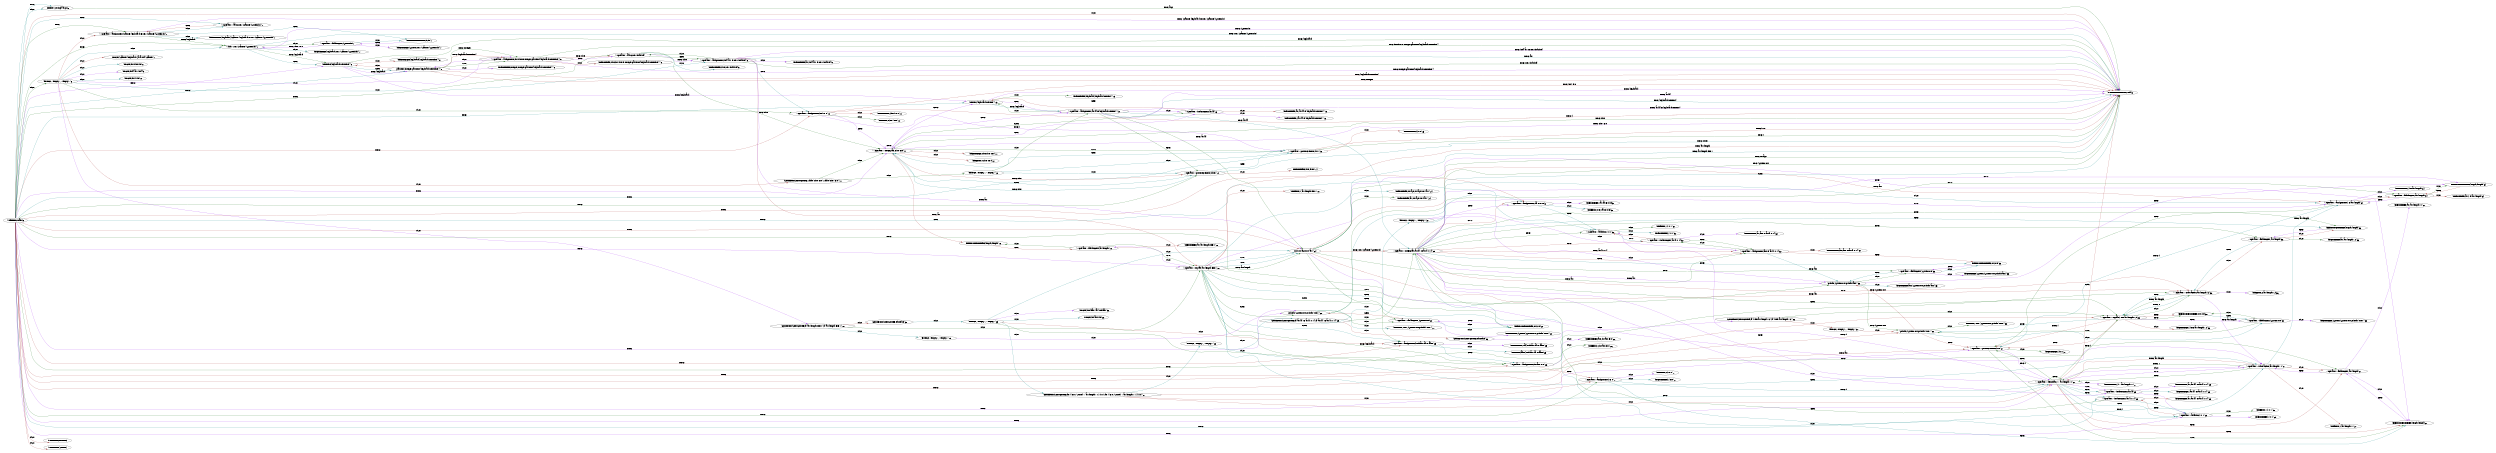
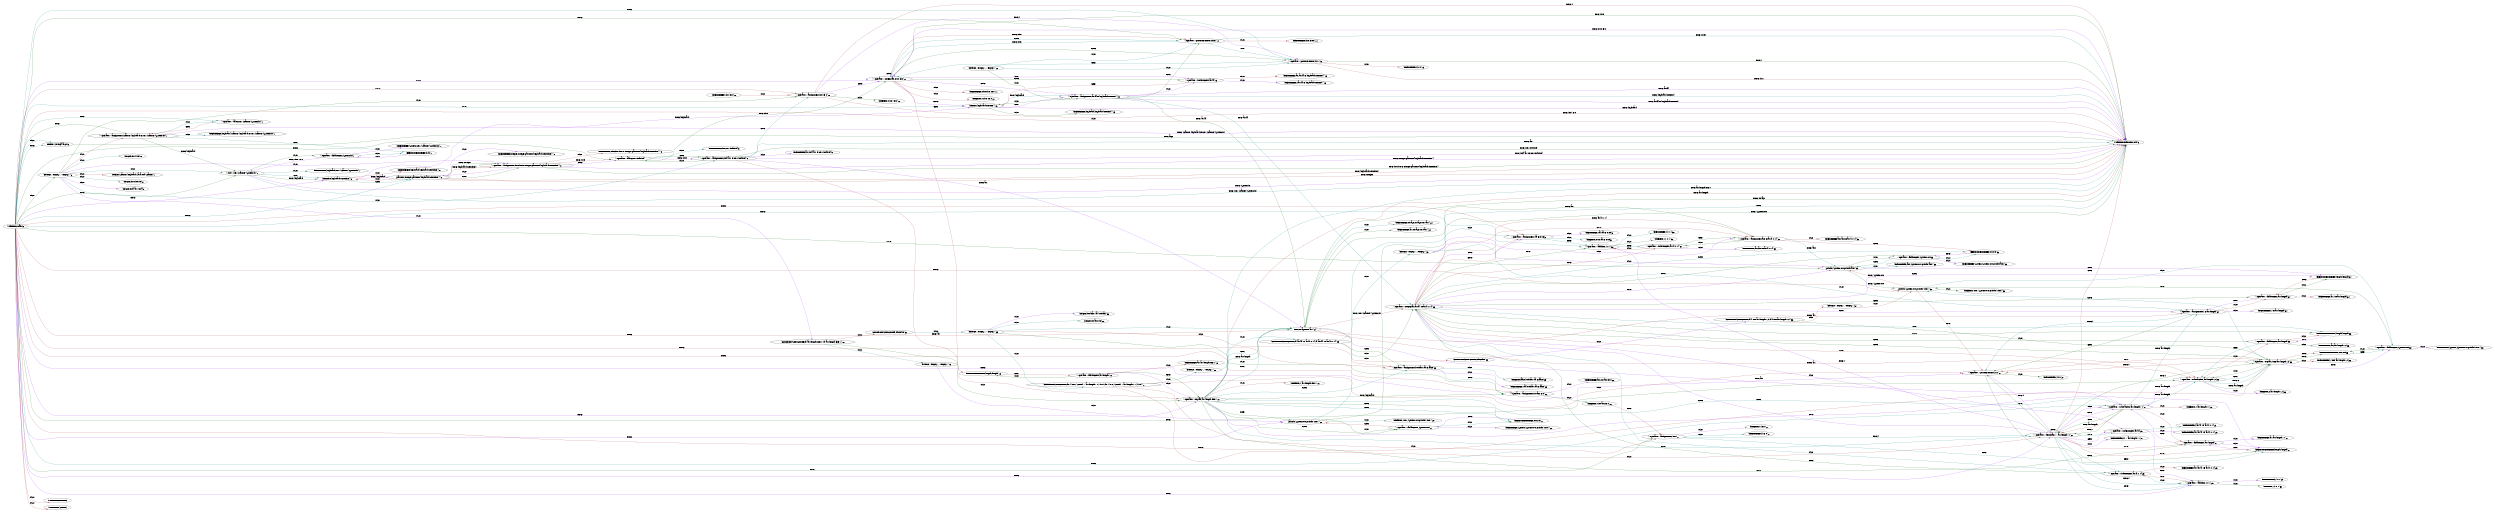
(1243, 41) -> none
(854, 114) -> (764, 95)
(813, 181) -> none
(1631, 278) -> (1629, 289)
(1565, 372) -> (1637, 417)
none -> (2169, 396)
